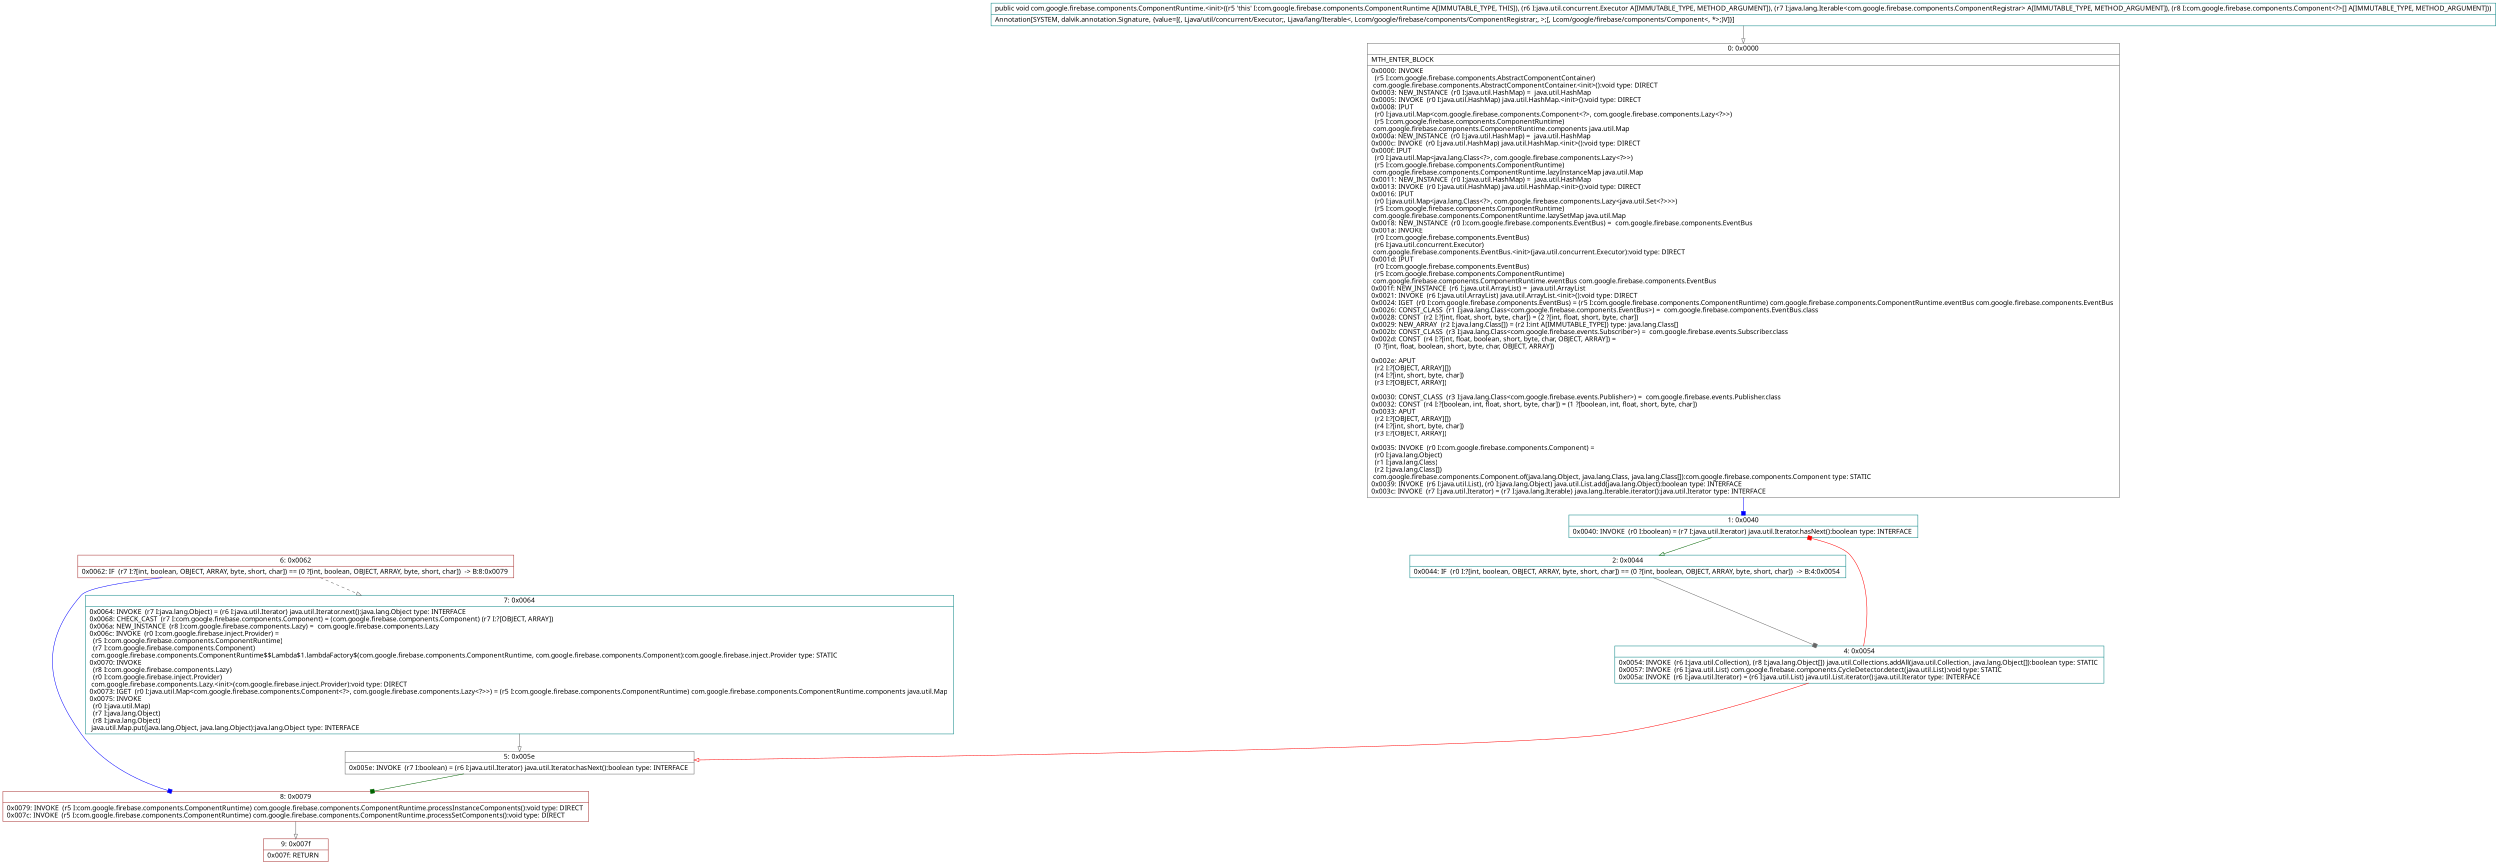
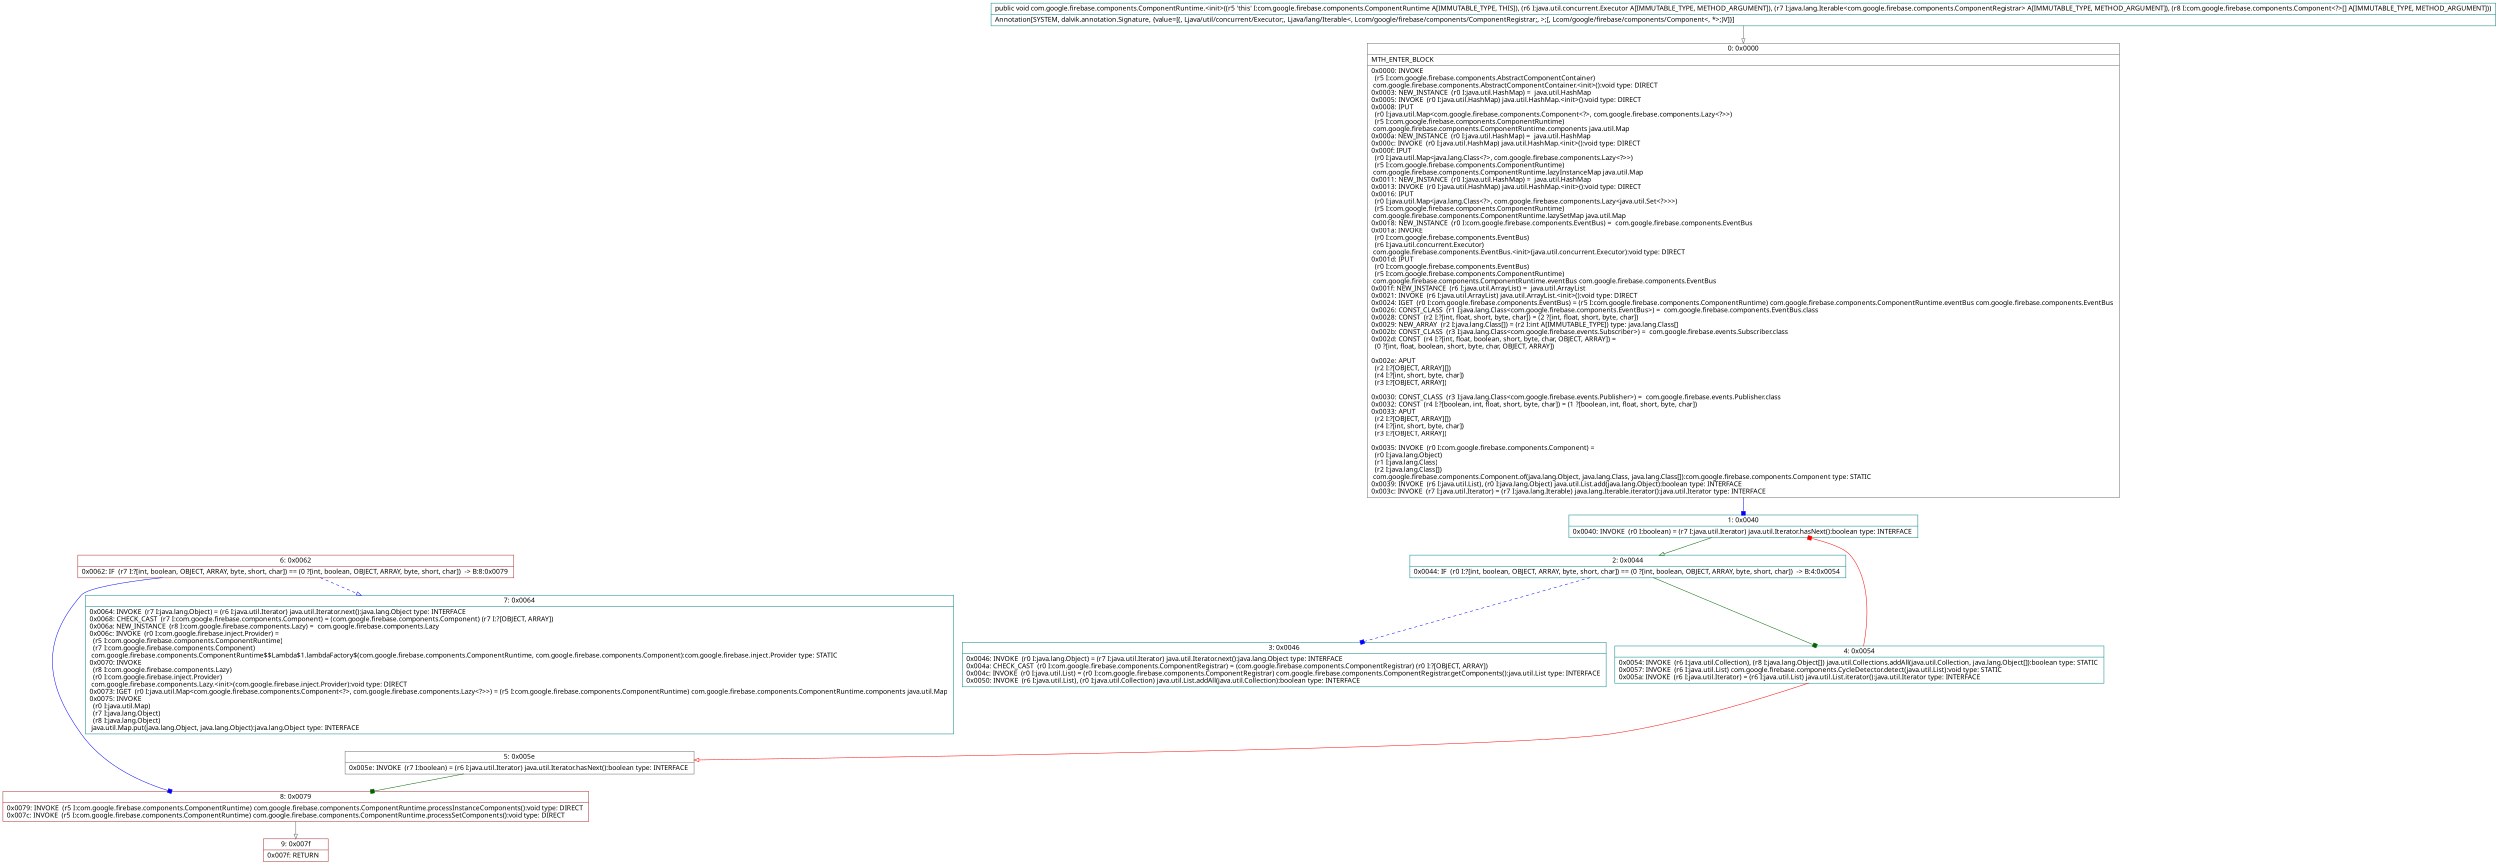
(339, 586) -> (339, 586)
(1733, 611) -> (1733, 611)
none -> (1284, 665)
(520, 740) -> none
